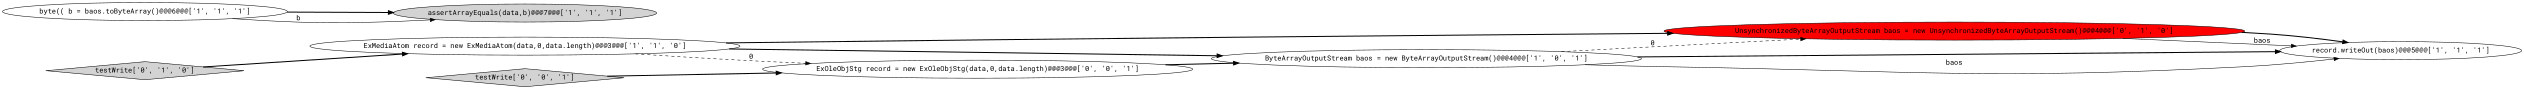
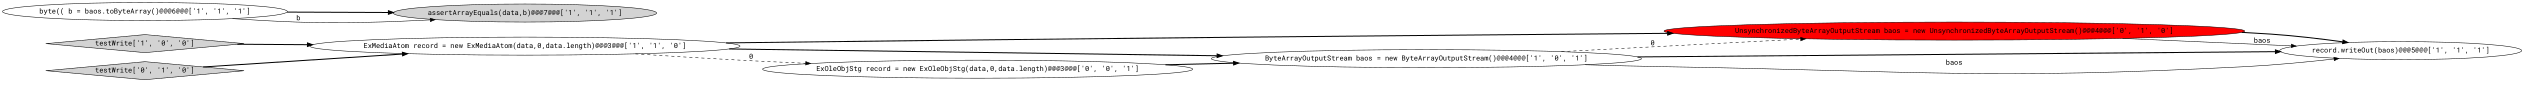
none -> (145, 44)
(525, 78) -> none
